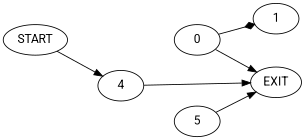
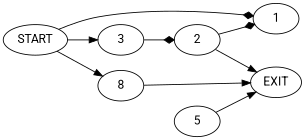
none -> (150, 12)
none -> (121, 40)
(197, 40) -> (197, 40)
(121, 86) -> (121, 86)
